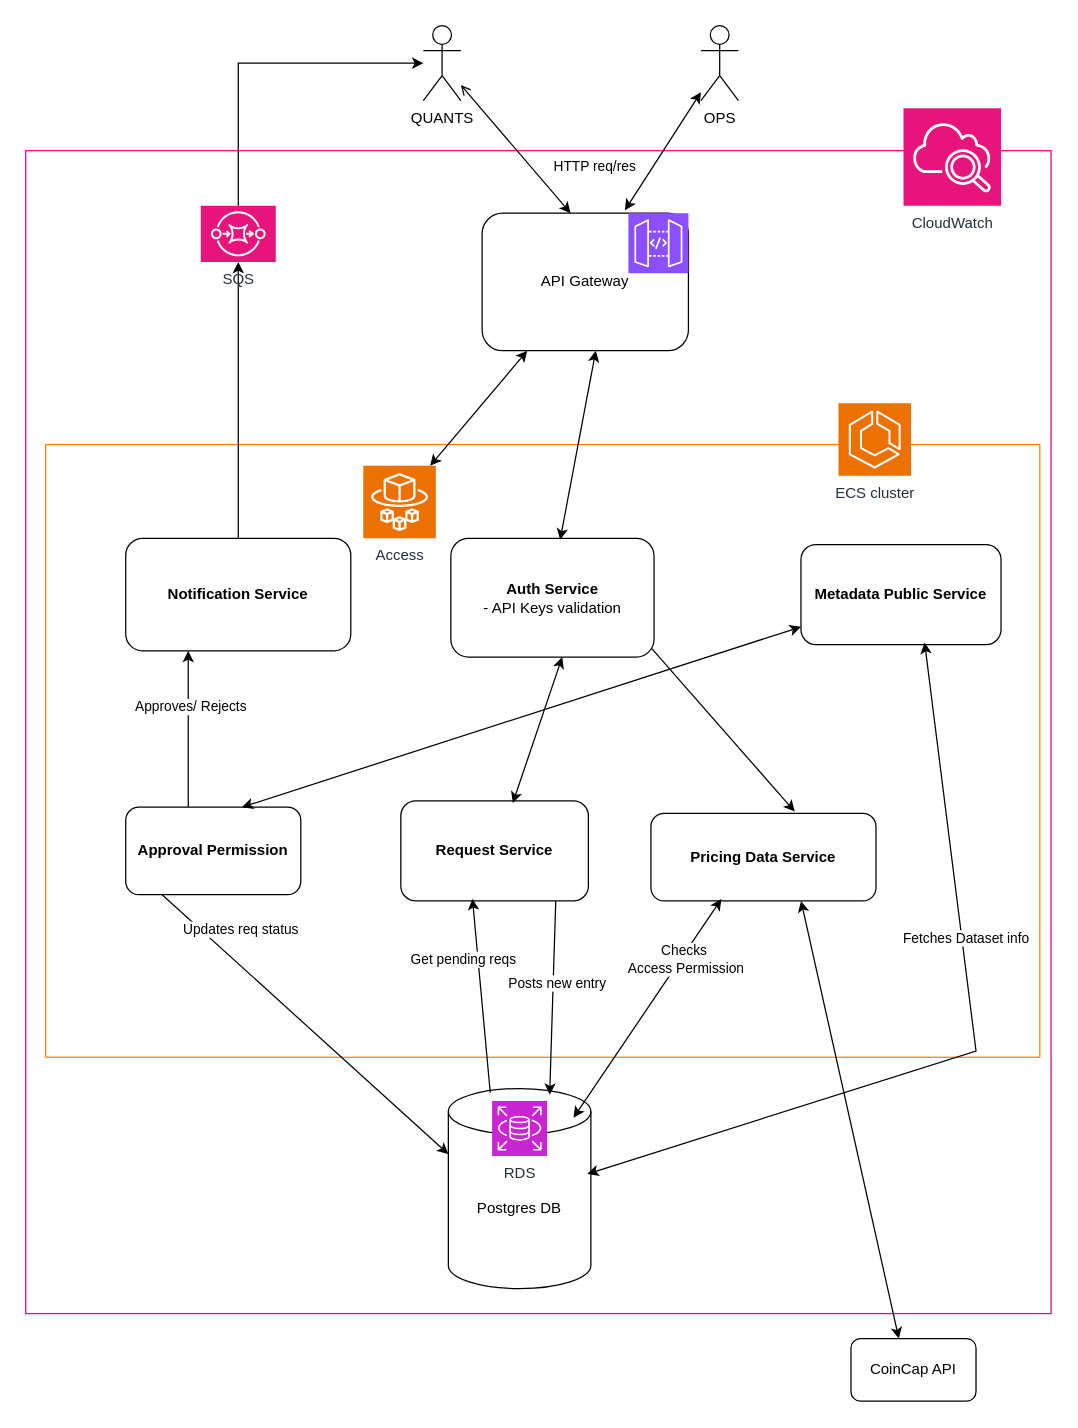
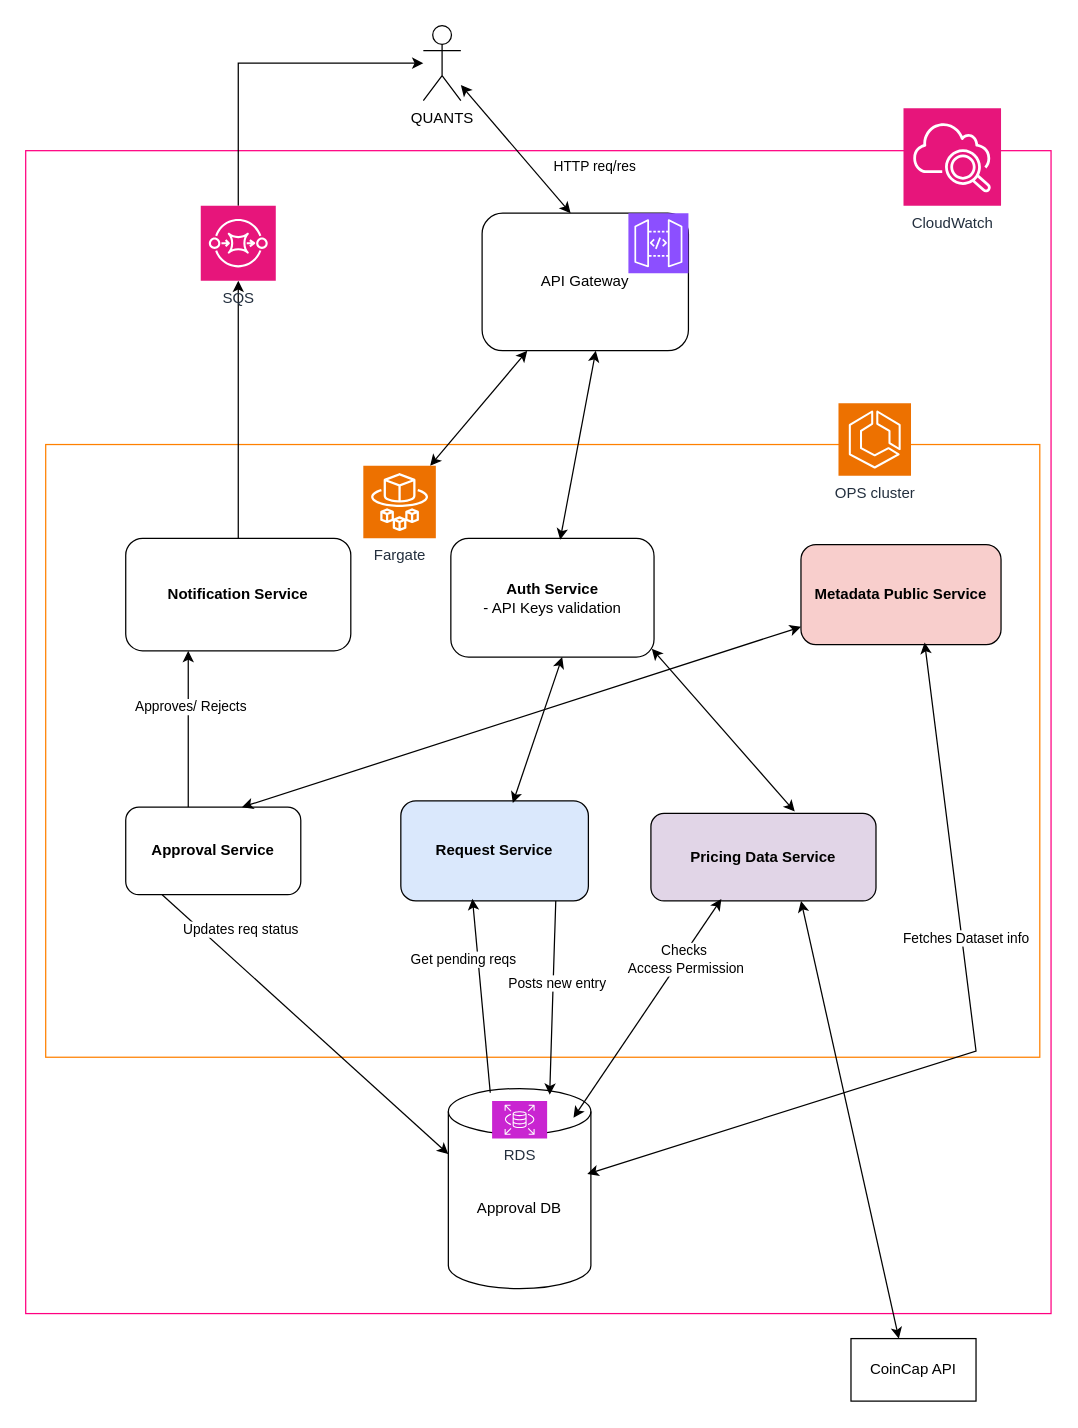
(719, 63) -> none
(465, 90) -> (466, 92)
(663, 151) -> none
(238, 234) -> (238, 243)
(875, 493) -> (875, 493)
(400, 556) -> (400, 556)
(901, 594) -> (901, 594)
(655, 652) -> (657, 655)
(213, 851) -> (213, 851)
(494, 851) -> (494, 851)
(763, 857) -> (763, 857)
(519, 1128) -> (519, 1119)
(519, 1208) -> (519, 1208)
(913, 1369) -> (913, 1369)
